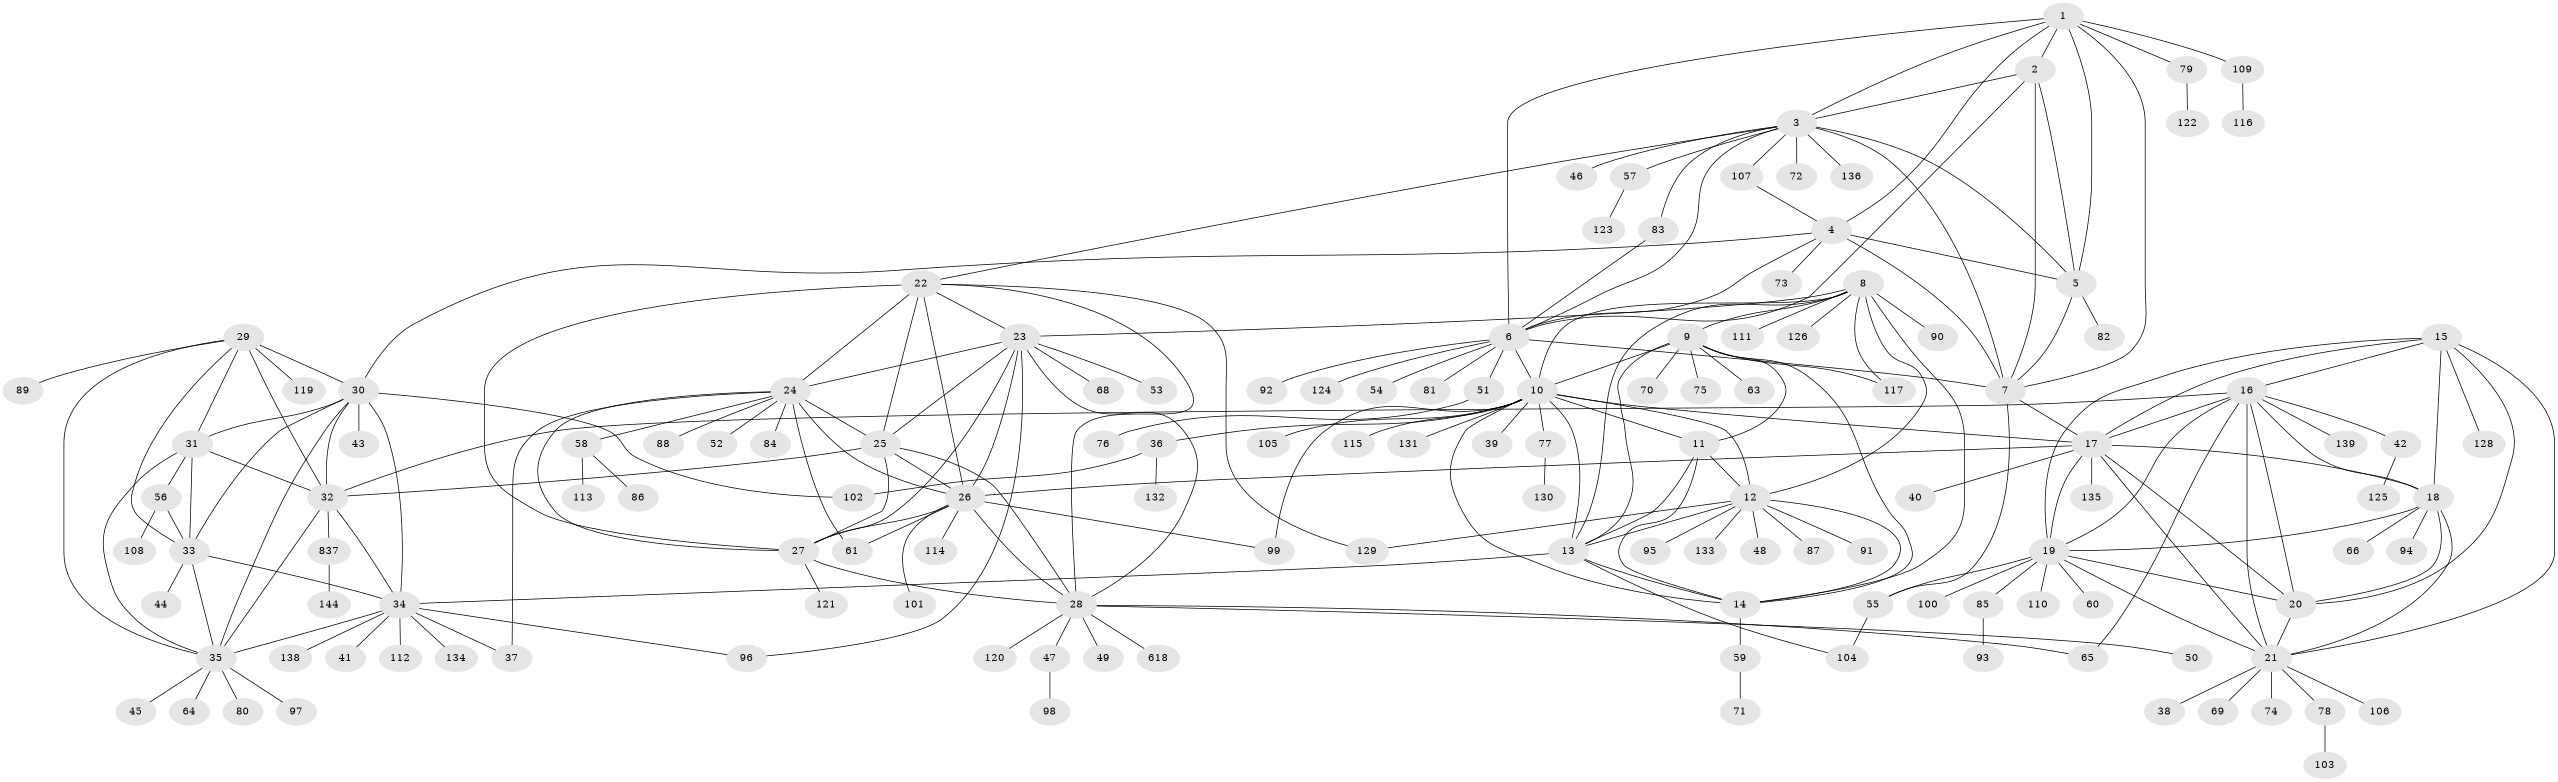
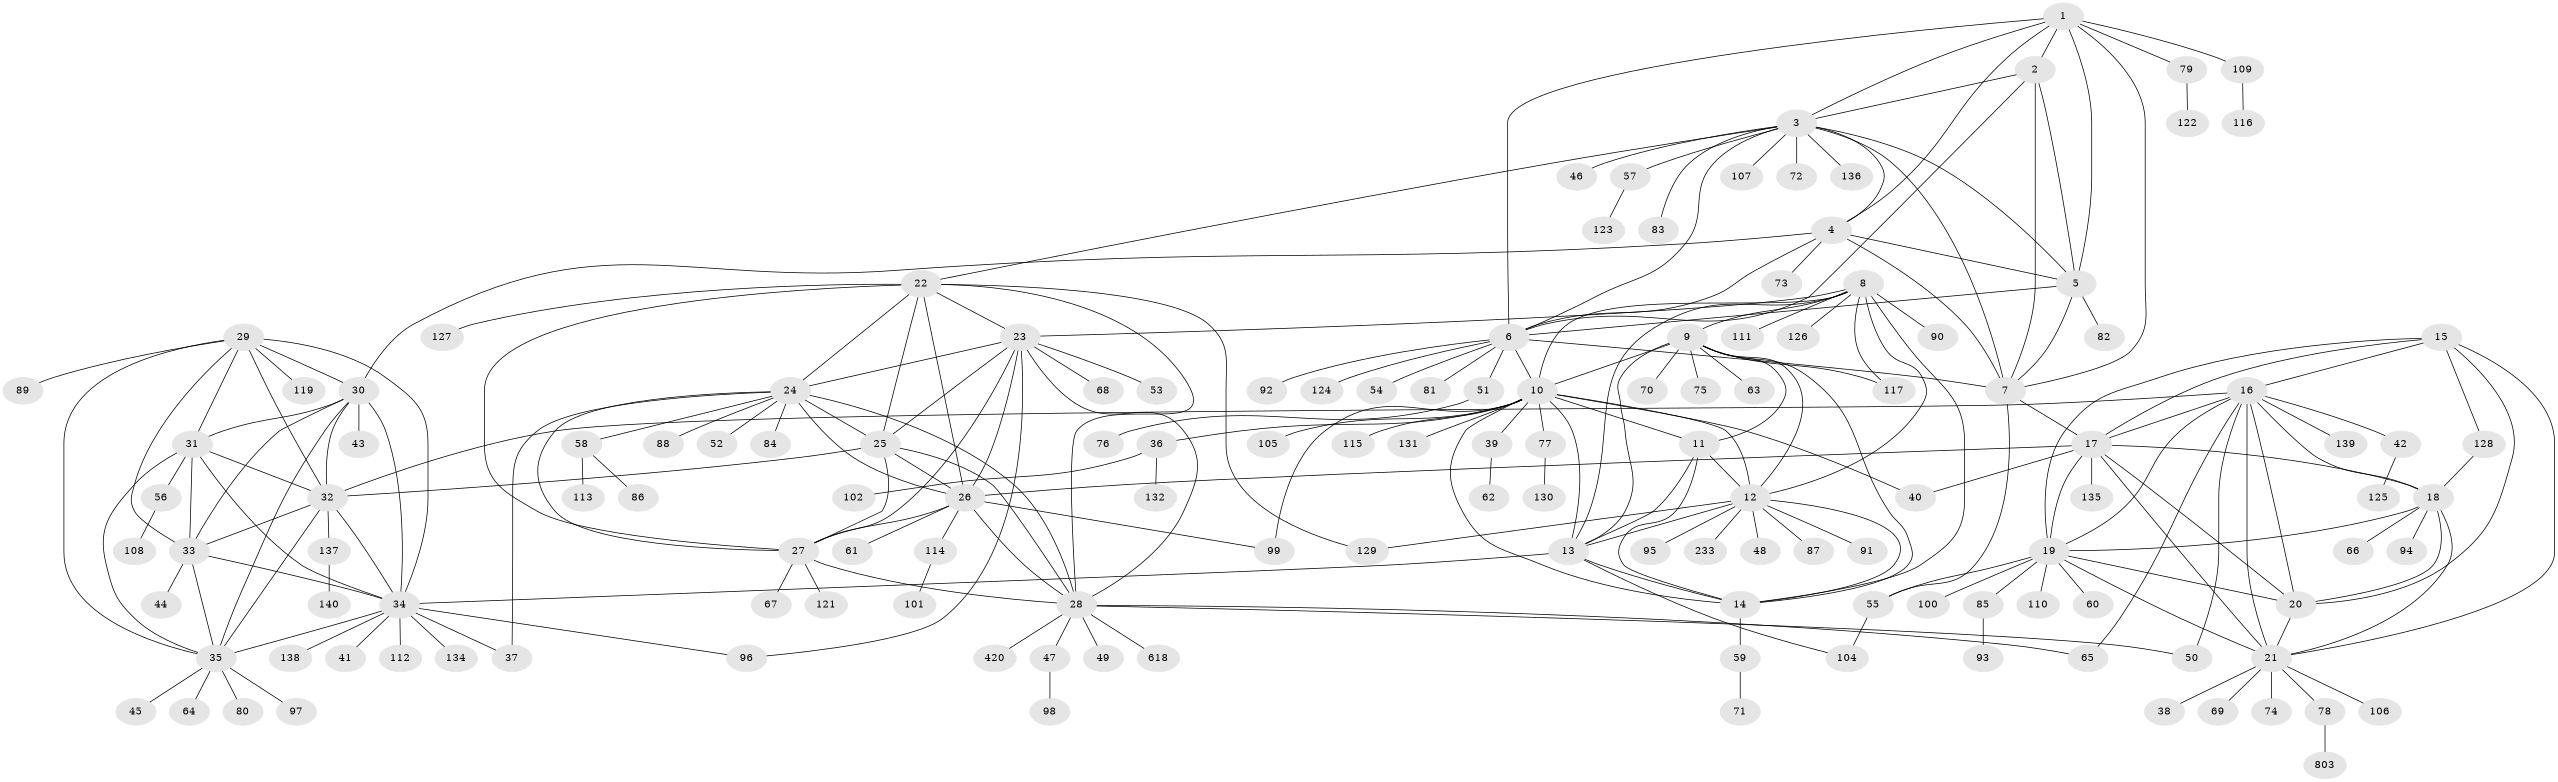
(1787, 204) -> (1880, 163)
(1584, 284) -> (1819, 308)
none -> (442, 337)
none -> (1799, 388)
none -> (422, 414)
(2438, 418) -> (2459, 471)
(1814, 422) -> (1732, 428)
(620, 441) -> none
(811, 474) -> (972, 456)
none -> (1489, 498)
none -> (2219, 524)
(175, 525) -> (261, 524)
(907, 539) -> (925, 578)
none -> (277, 546)
(329, 551) -> (329, 551)
(1705, 551) -> (1705, 551)
(329, 605) -> (329, 605)
none -> (771, 605)
(995, 658) -> (995, 658)
(2325, 765) -> (2325, 765)
